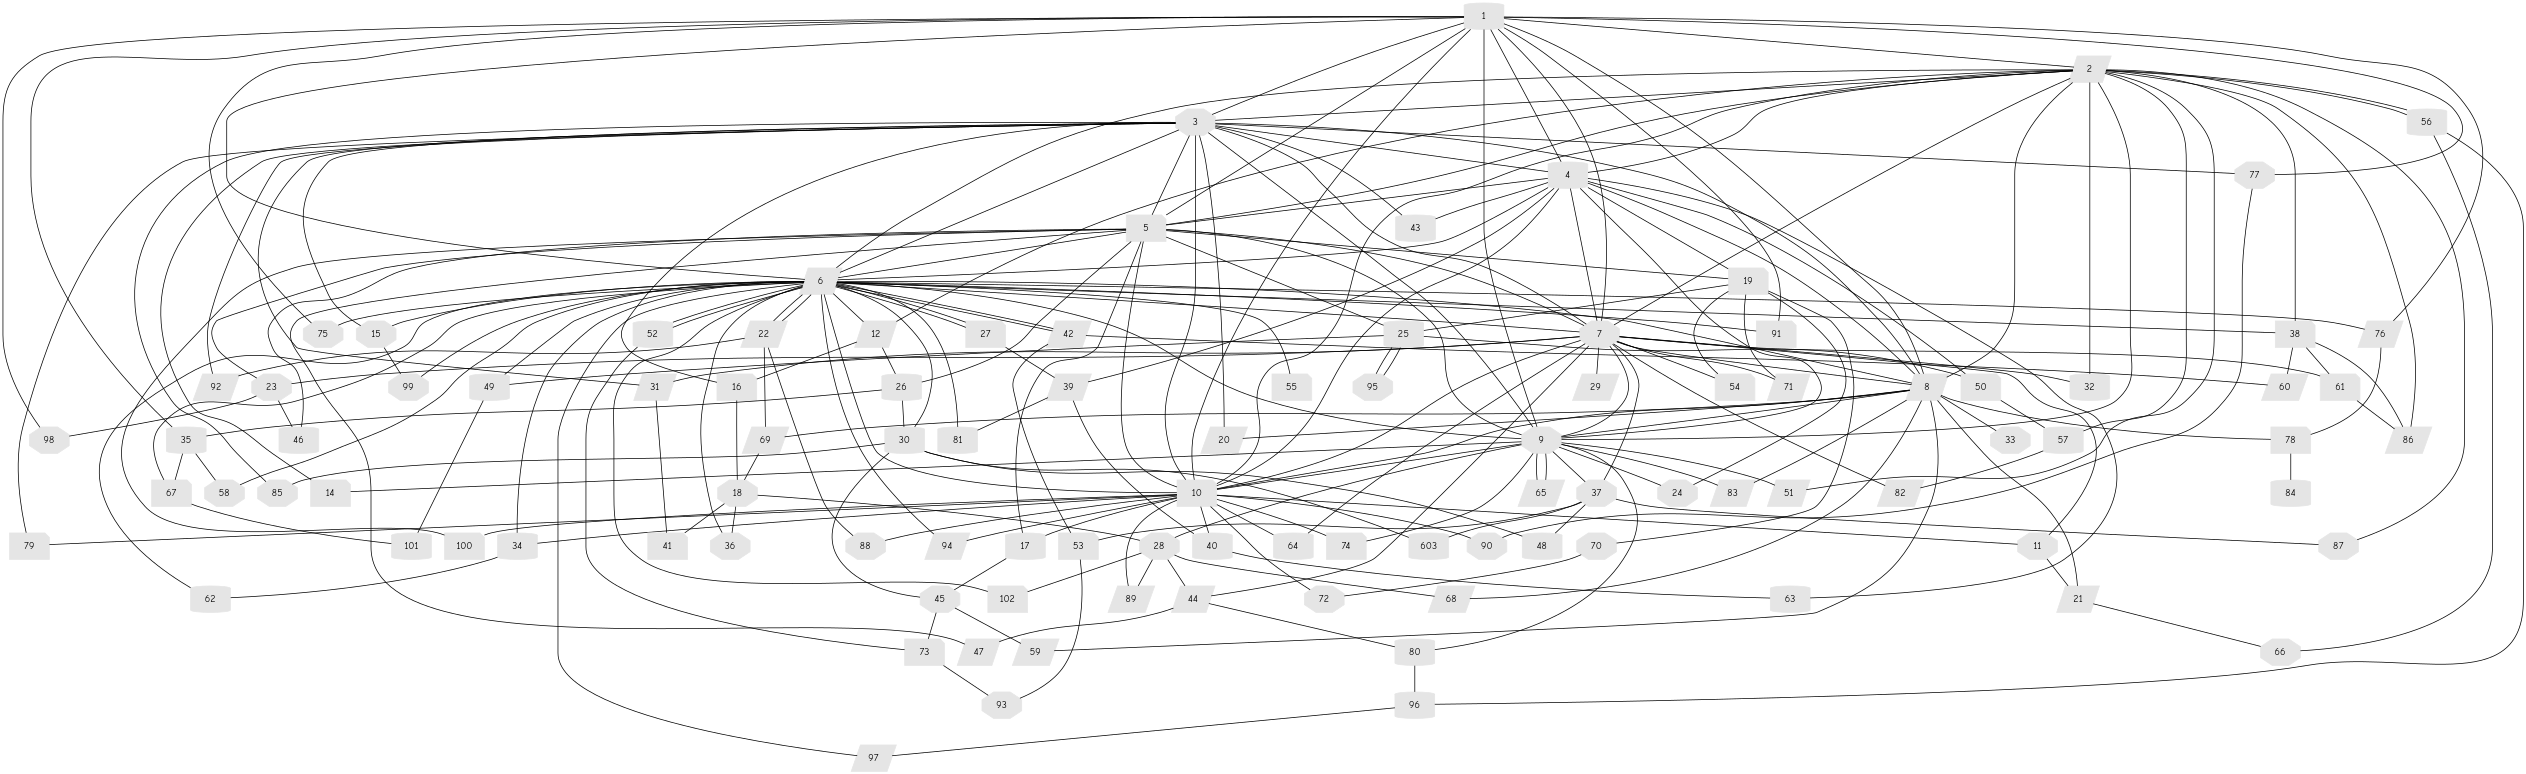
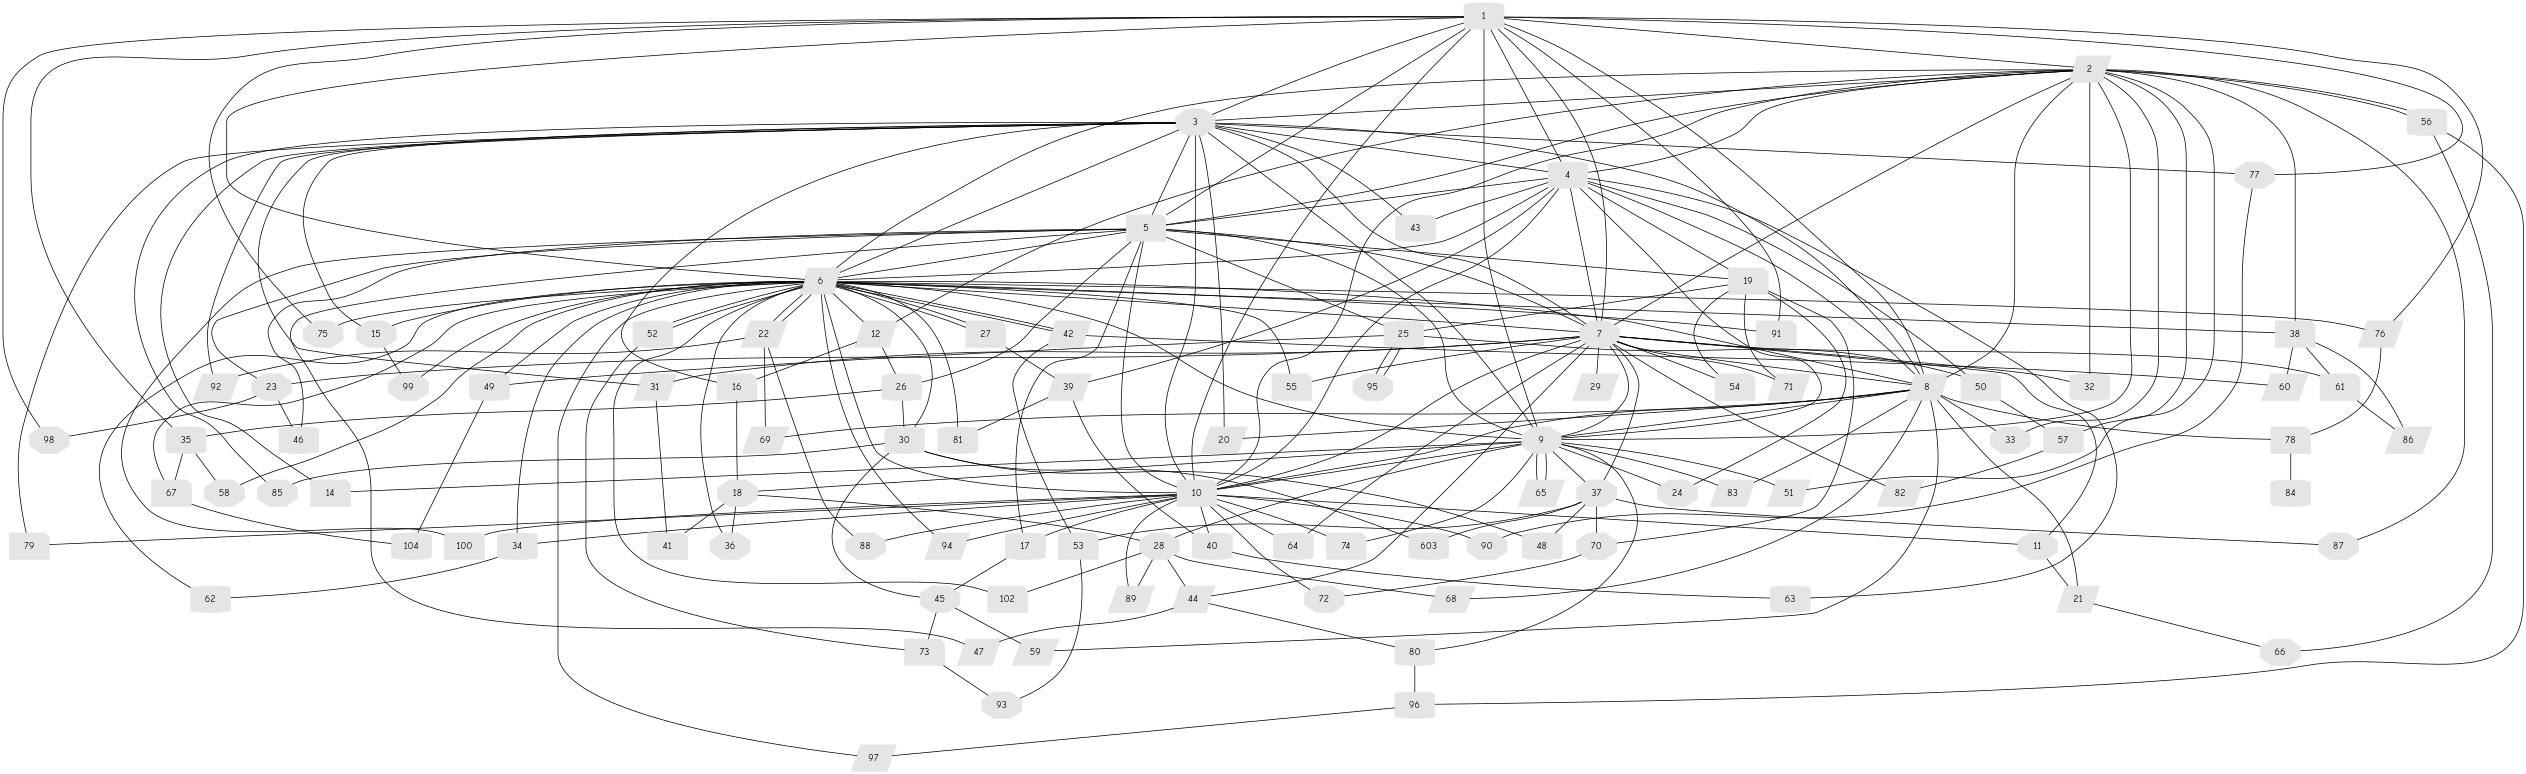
(2338, 160) -> (2158, 292)
none -> (1452, 356)
(752, 467) -> (1159, 465)
none -> (1597, 523)
(411, 546) -> (411, 546)
